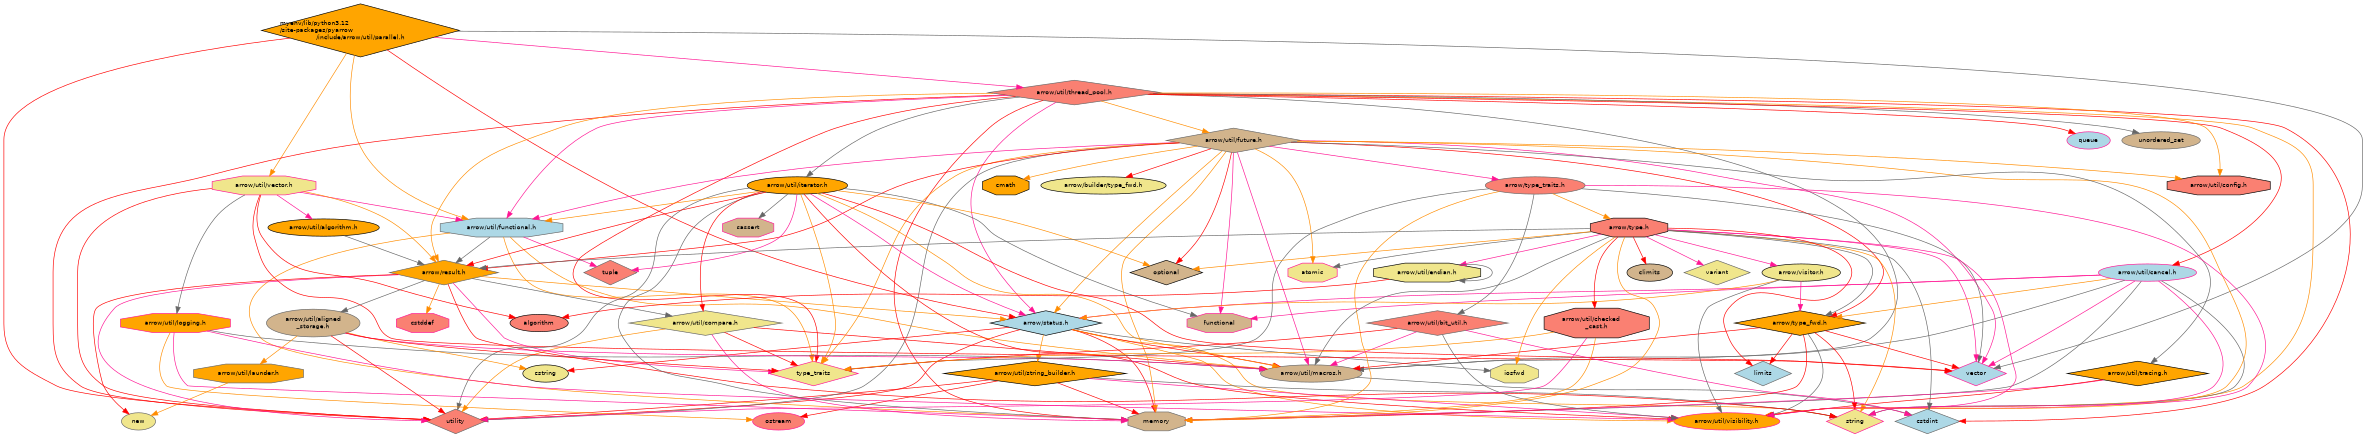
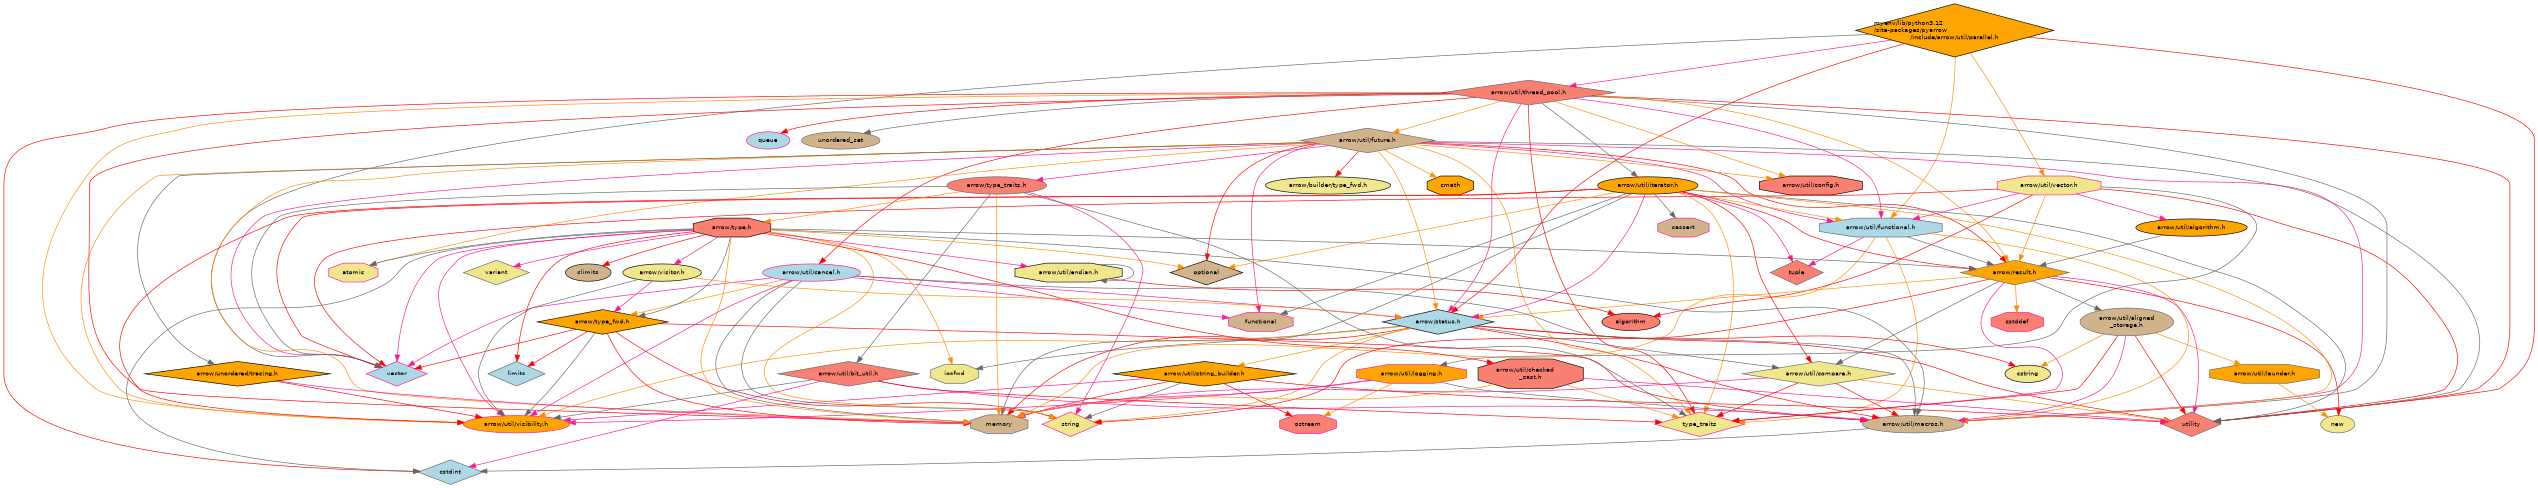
(1634, 171) -> none
none -> (1599, 344)
(2138, 374) -> (238, 374)
(779, 421) -> (1308, 424)
